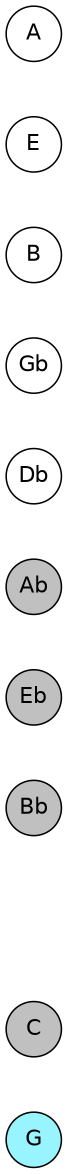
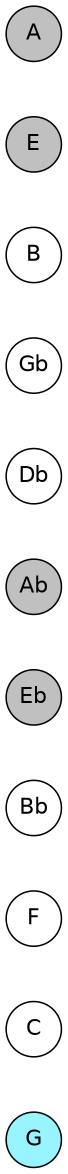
(34, 34) -> (34, 34)
(34, 144) -> (34, 144)
(34, 808) -> (34, 808)
none -> (34, 919)
(34, 1029) -> (34, 1029)
